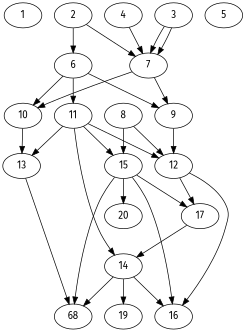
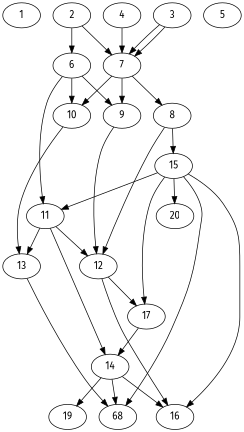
none -> (145, 88)
(96, 138) -> (113, 190)
